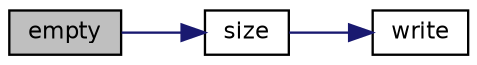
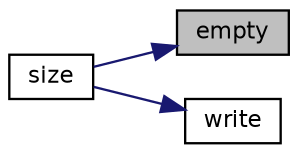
(152, 33) -> (124, 59)
